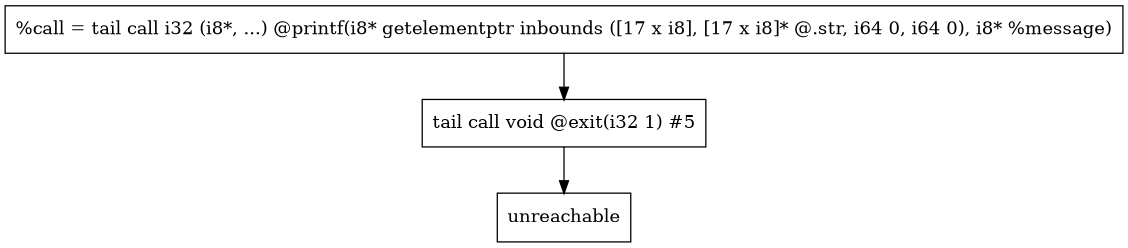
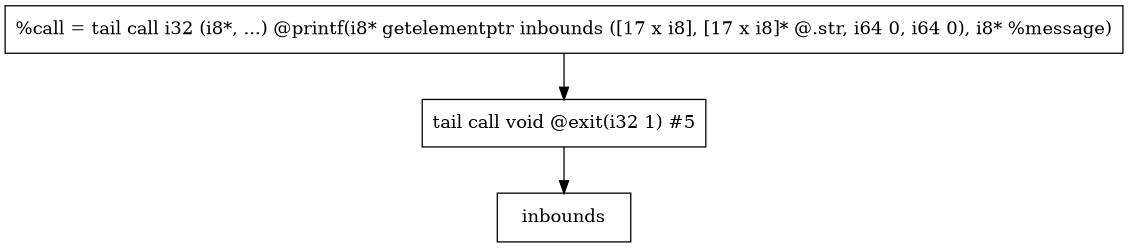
(564, 218) -> (564, 218)
